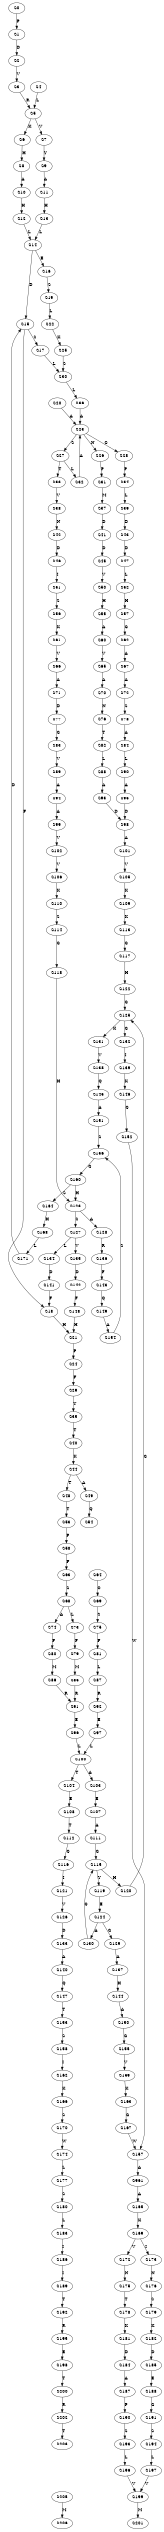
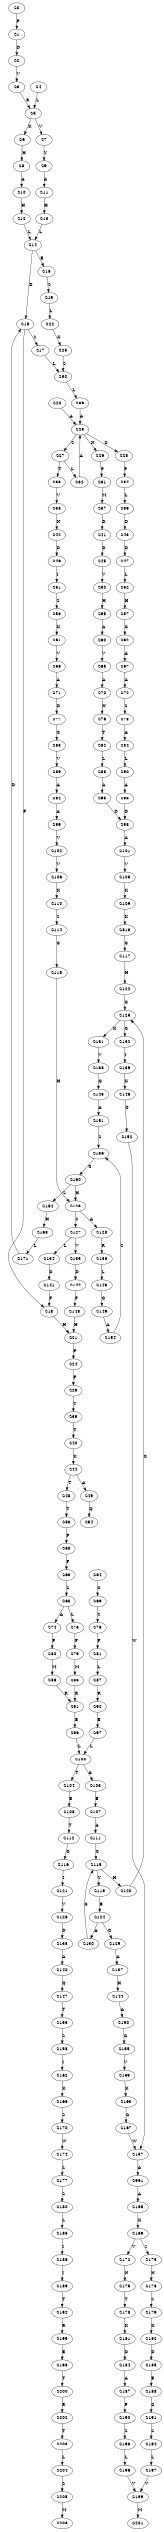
(125, 930) -> (125, 930)
(103, 1272) -> (103, 1272)
none -> (62, 2471)
